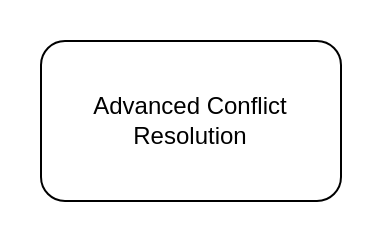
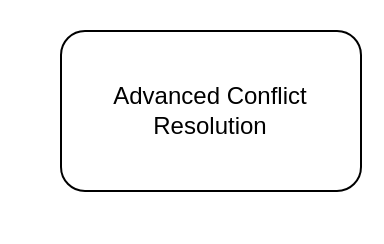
(191, 121) -> (211, 111)
